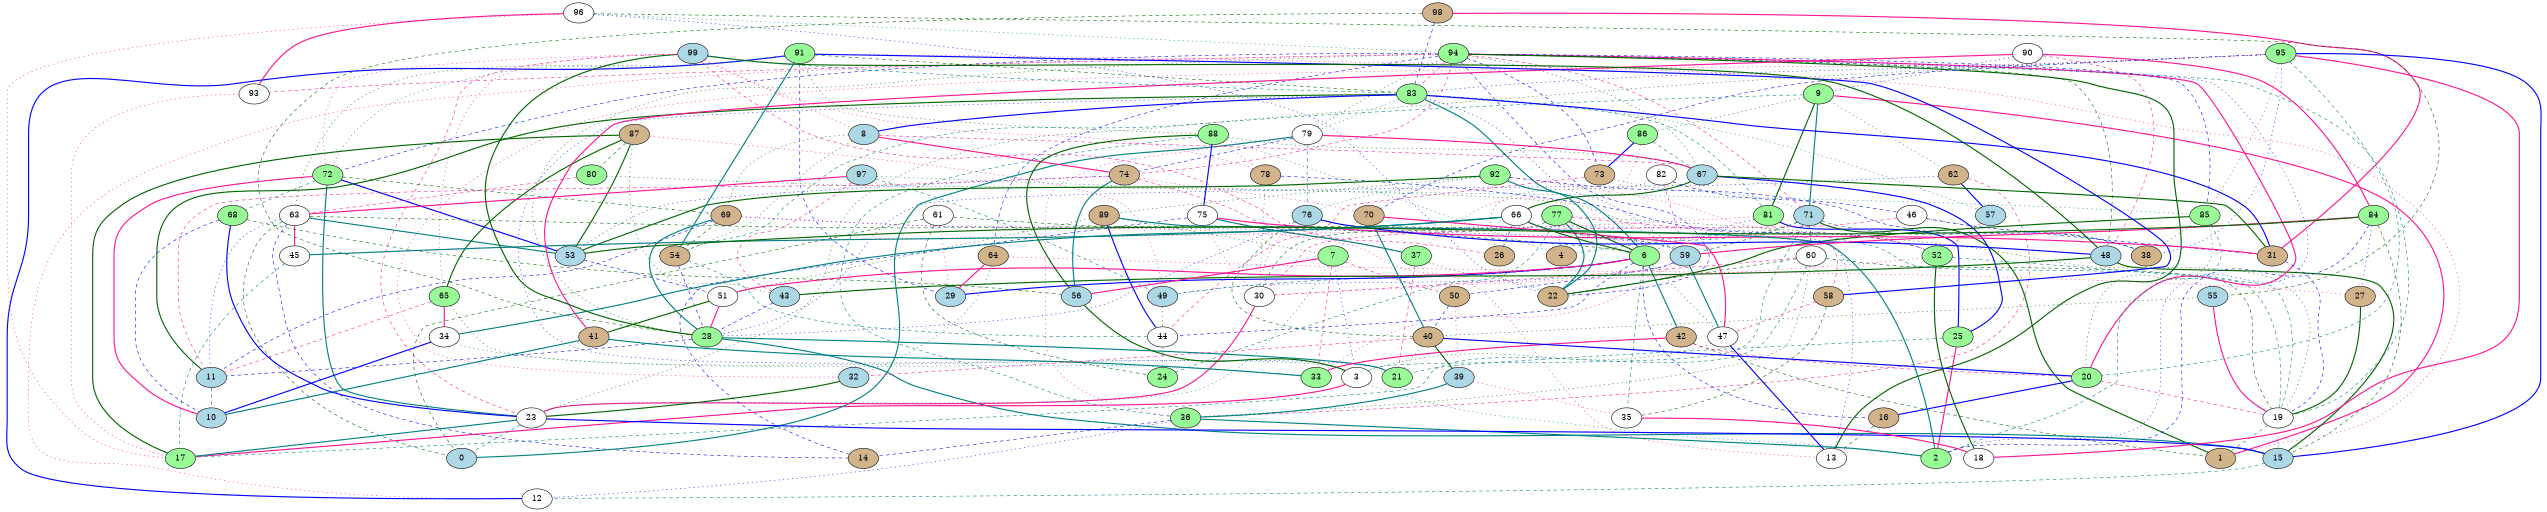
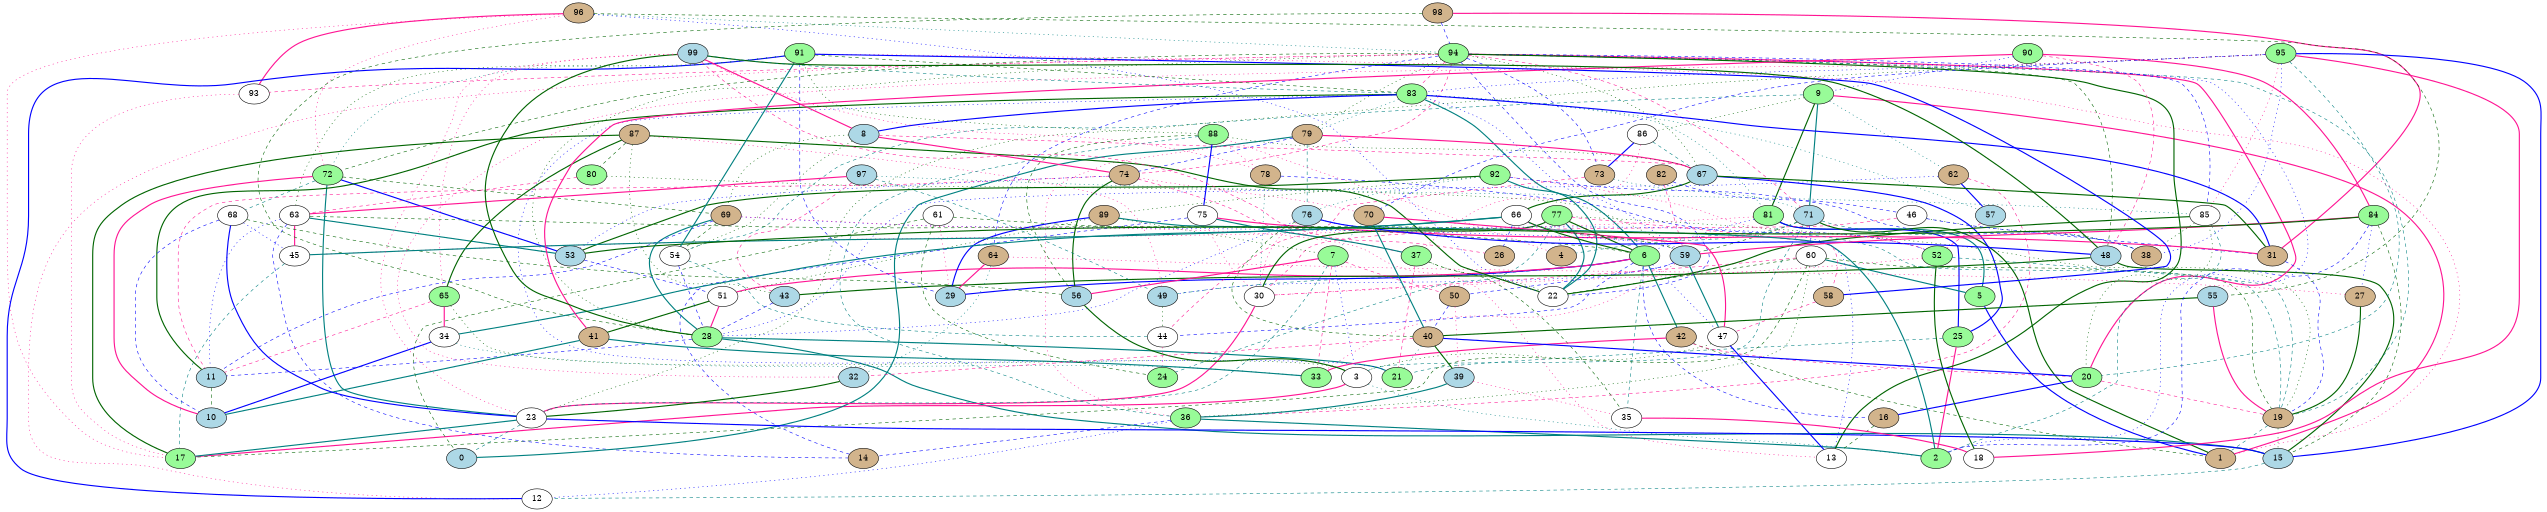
(579, 13) -> (579, 13)
(1427, 47) -> (1446, 33)
(2028, 53) -> (2028, 53)
(466, 63) -> (400, 49)
(829, 74) -> (829, 74)
(778, 94) -> (778, 94)
(1681, 133) -> (1681, 133)
(1307, 134) -> (1307, 134)
(1642, 134) -> (1642, 134)
(1064, 151) -> (1064, 151)
(1662, 175) -> (1662, 175)
(423, 177) -> (423, 177)
(1550, 190) -> none
(606, 197) -> (1064, 159)
(1427, 209) -> (1427, 209)
(233, 215) -> (233, 215)
(1079, 215) -> (1079, 215)
(2205, 215) -> (2205, 215)
(1393, 231) -> (1393, 231)
none -> (264, 236)
(675, 256) -> (675, 256)
(1123, 265) -> (1007, 232)
(1553, 296) -> (1553, 296)
(1684, 296) -> (1684, 296)
none -> (1980, 296)
(1839, 316) -> (1820, 317)
(287, 376) -> none
(1765, 376) -> (1529, 307)
(1171, 394) -> (1171, 394)
(1072, 412) -> (1072, 412)
(2278, 418) -> (2278, 418)
